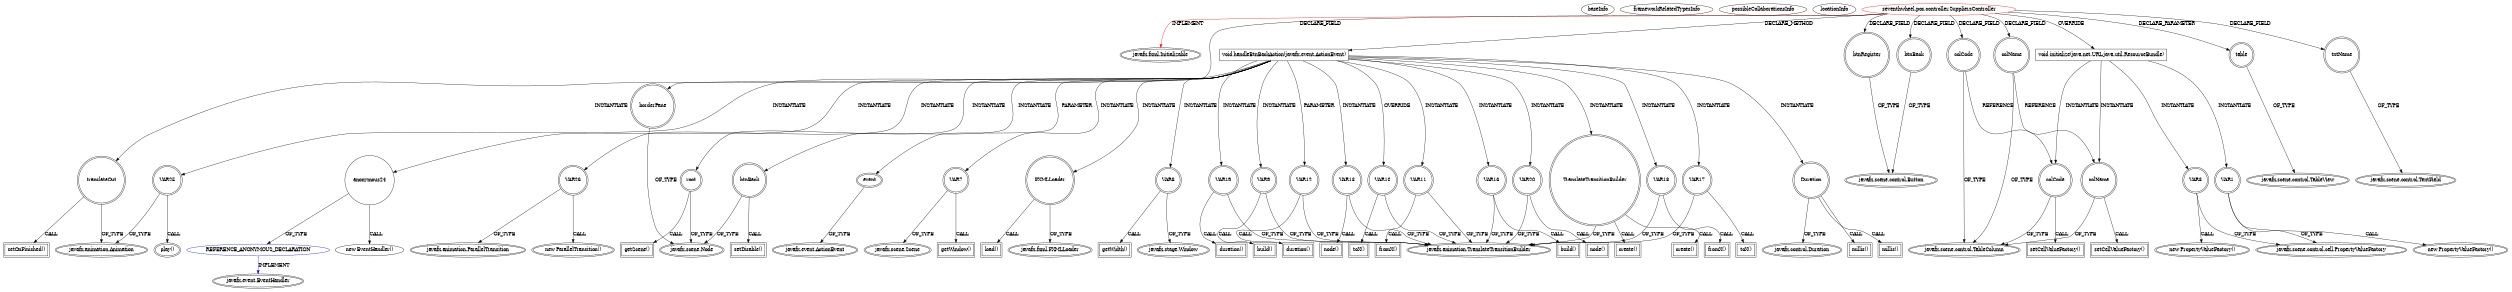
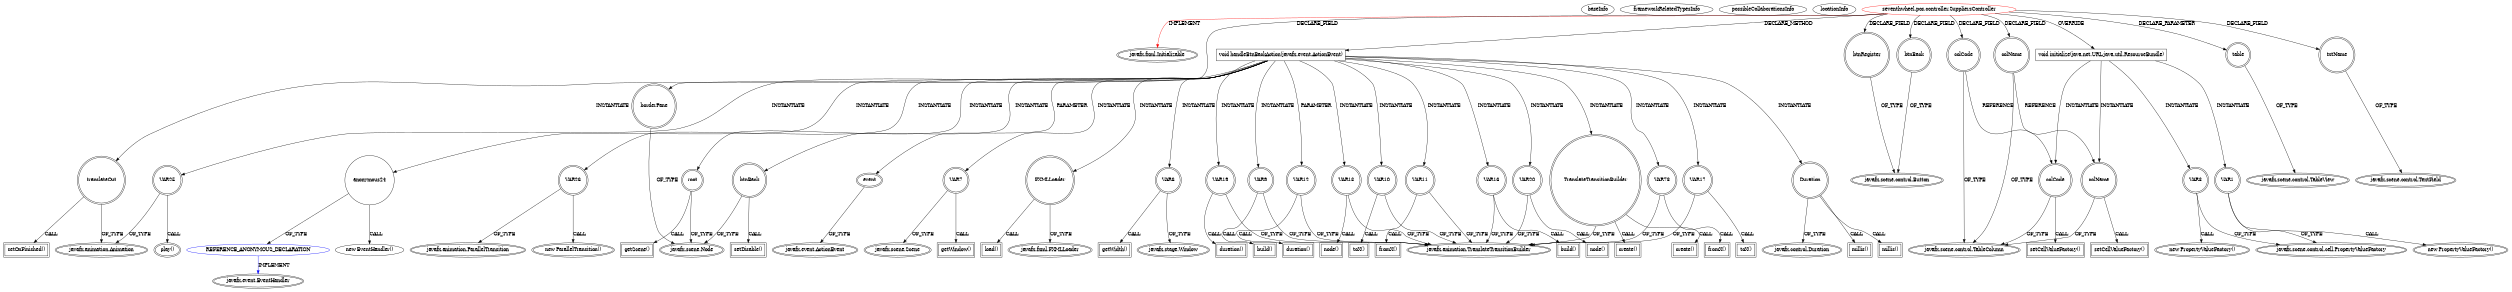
(1397, 106) -> (1396, 106)
(1661, 180) -> (1662, 180)
